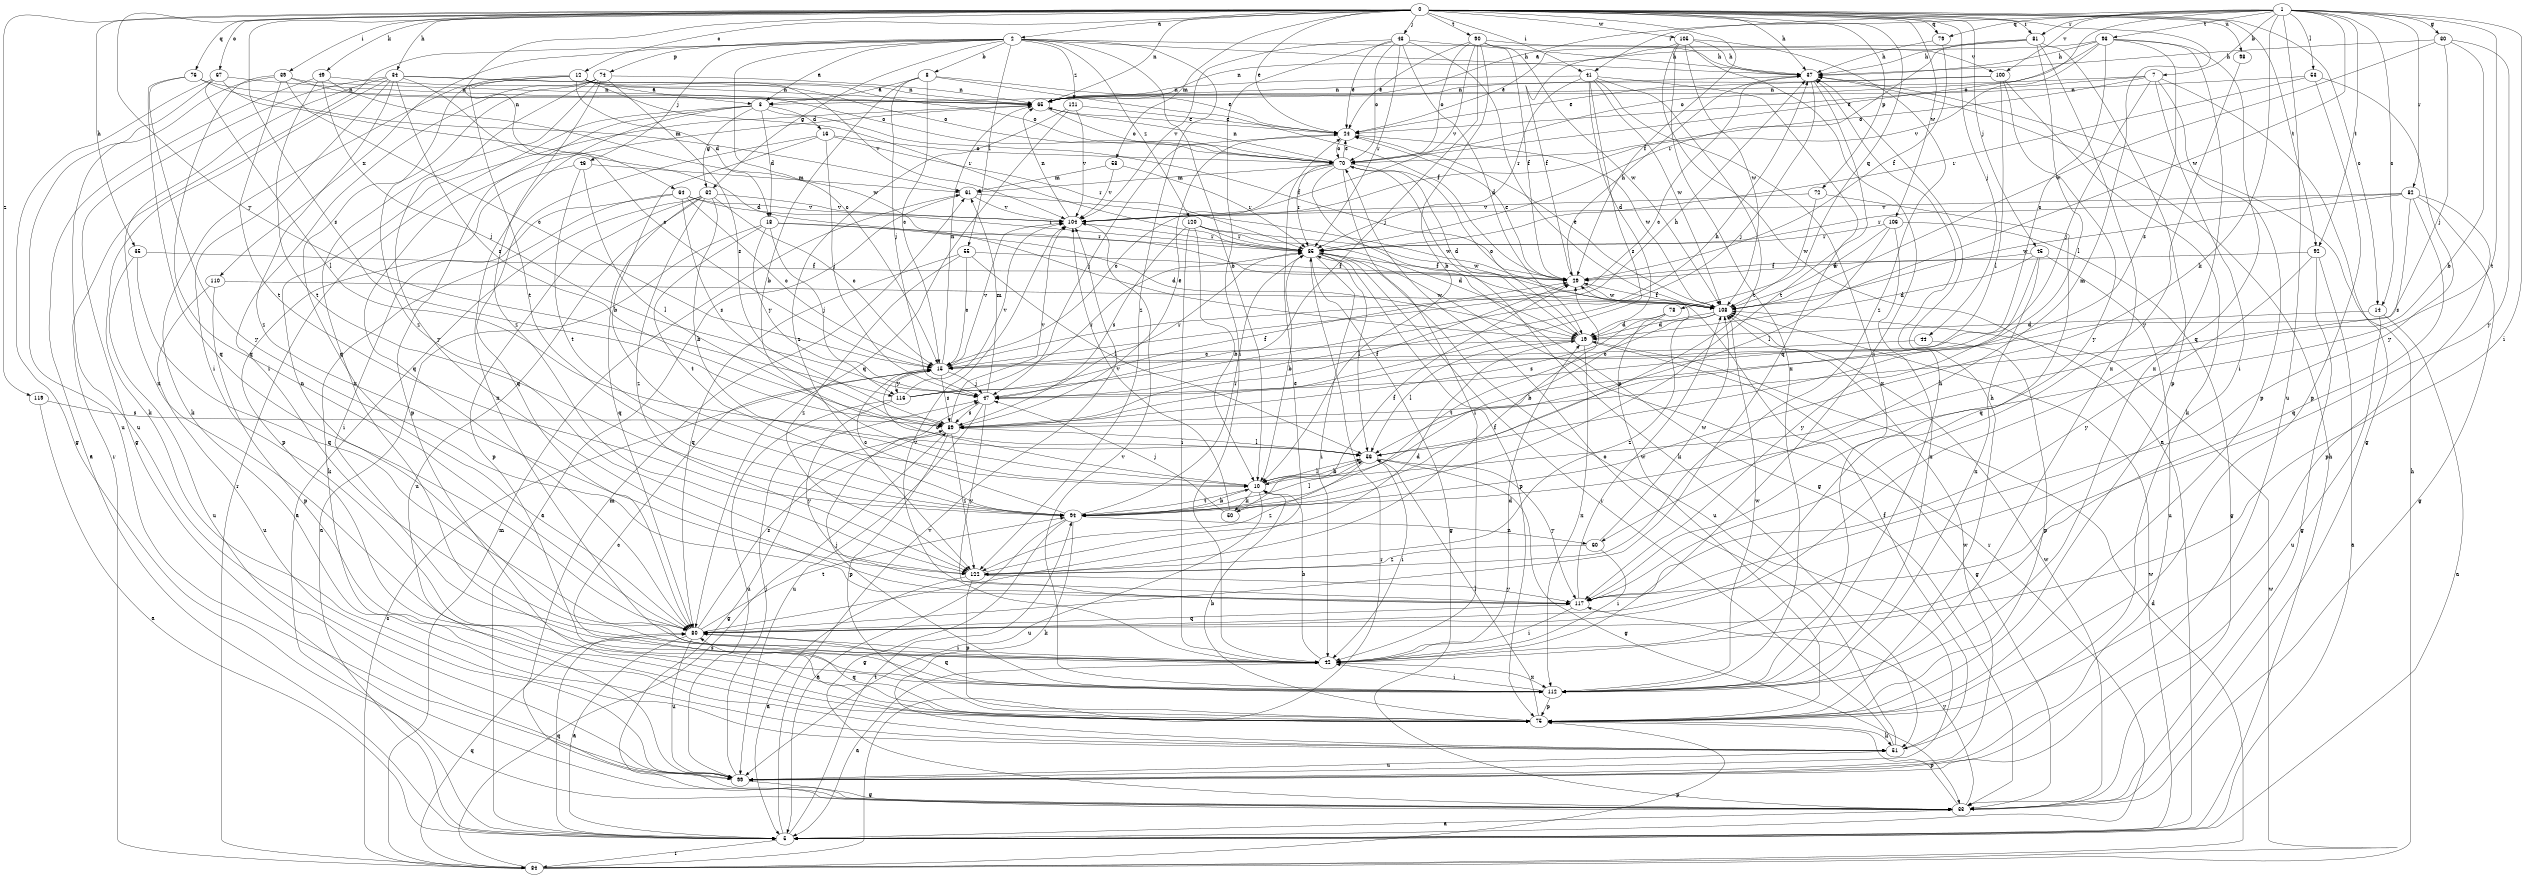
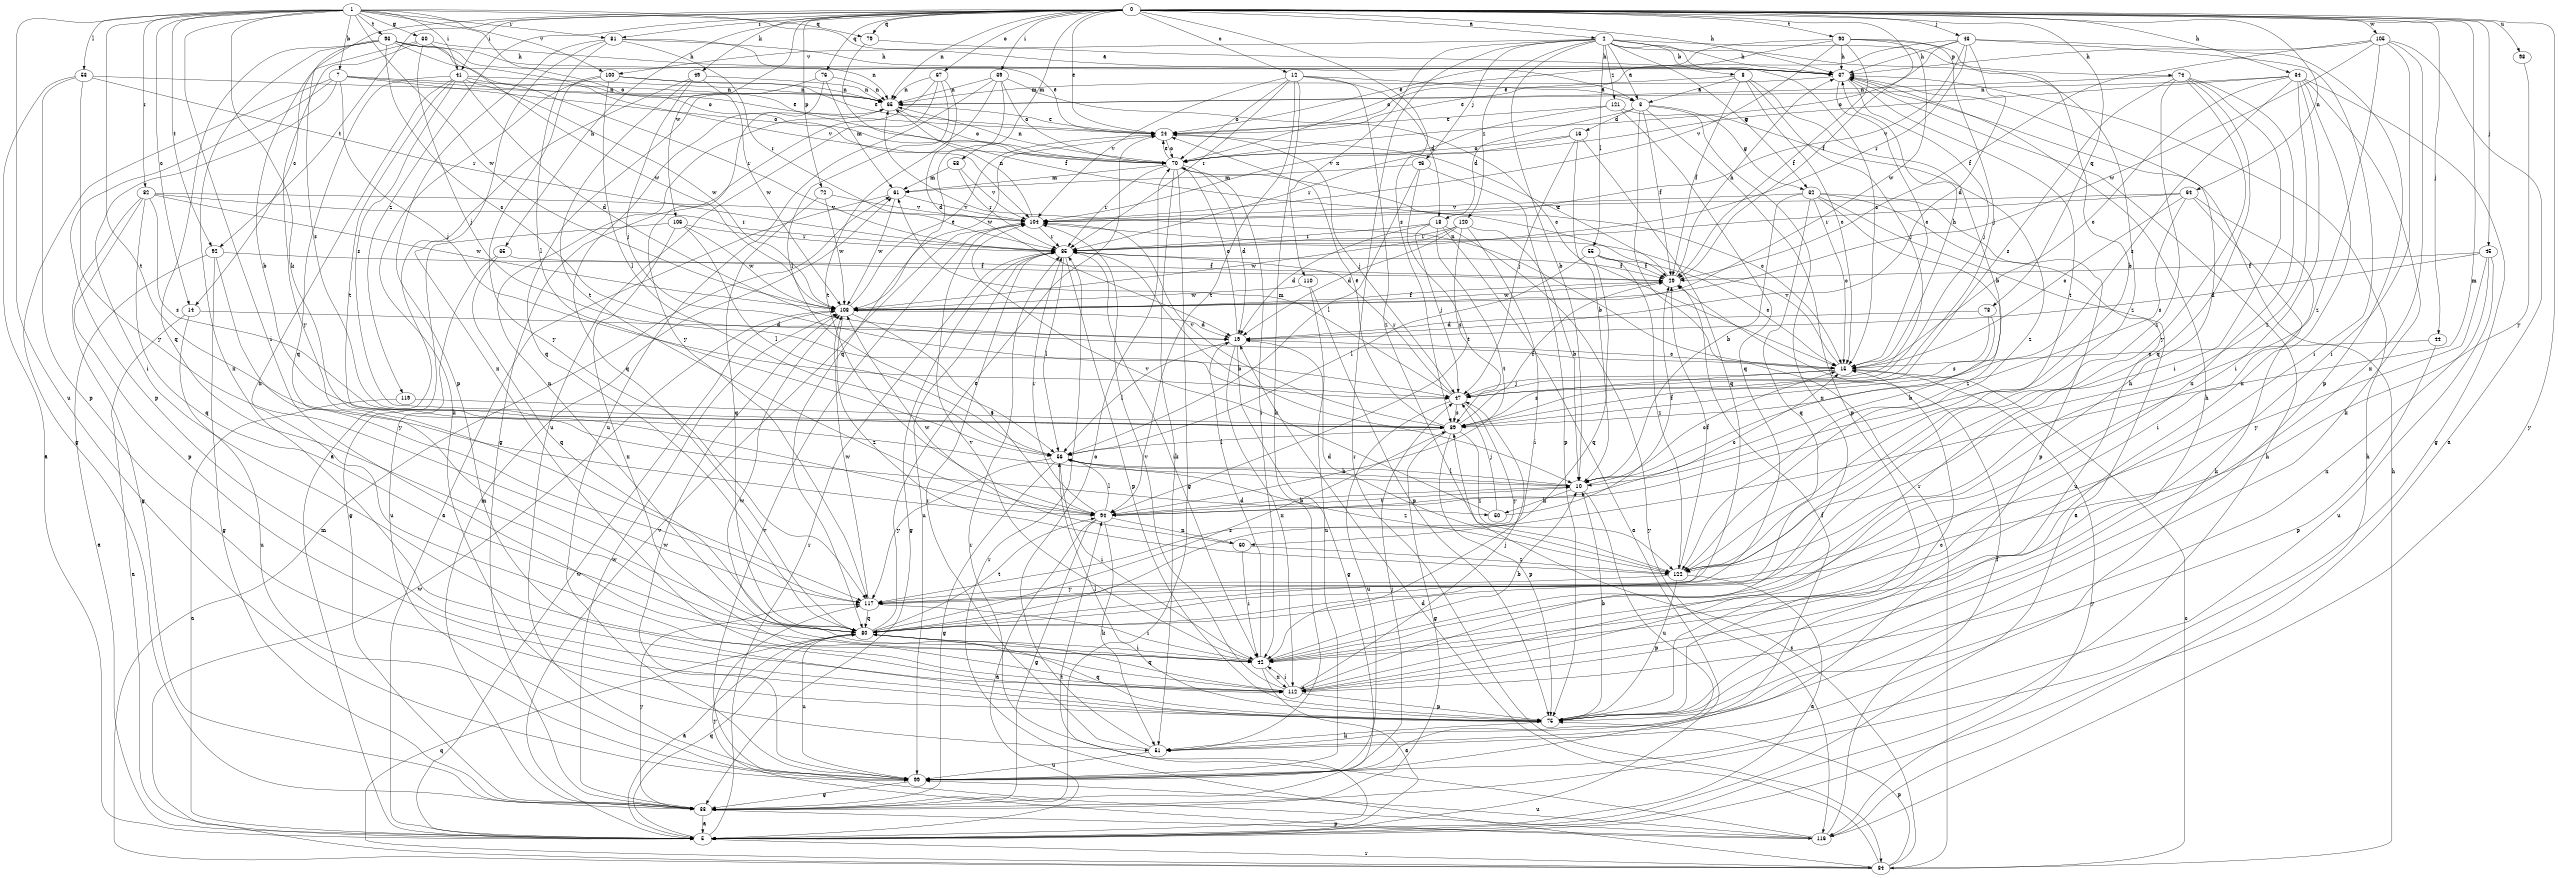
(1338, 90) -> (1034, 90)
none -> (101, 713)
(1772, 726) -> (1288, 826)
